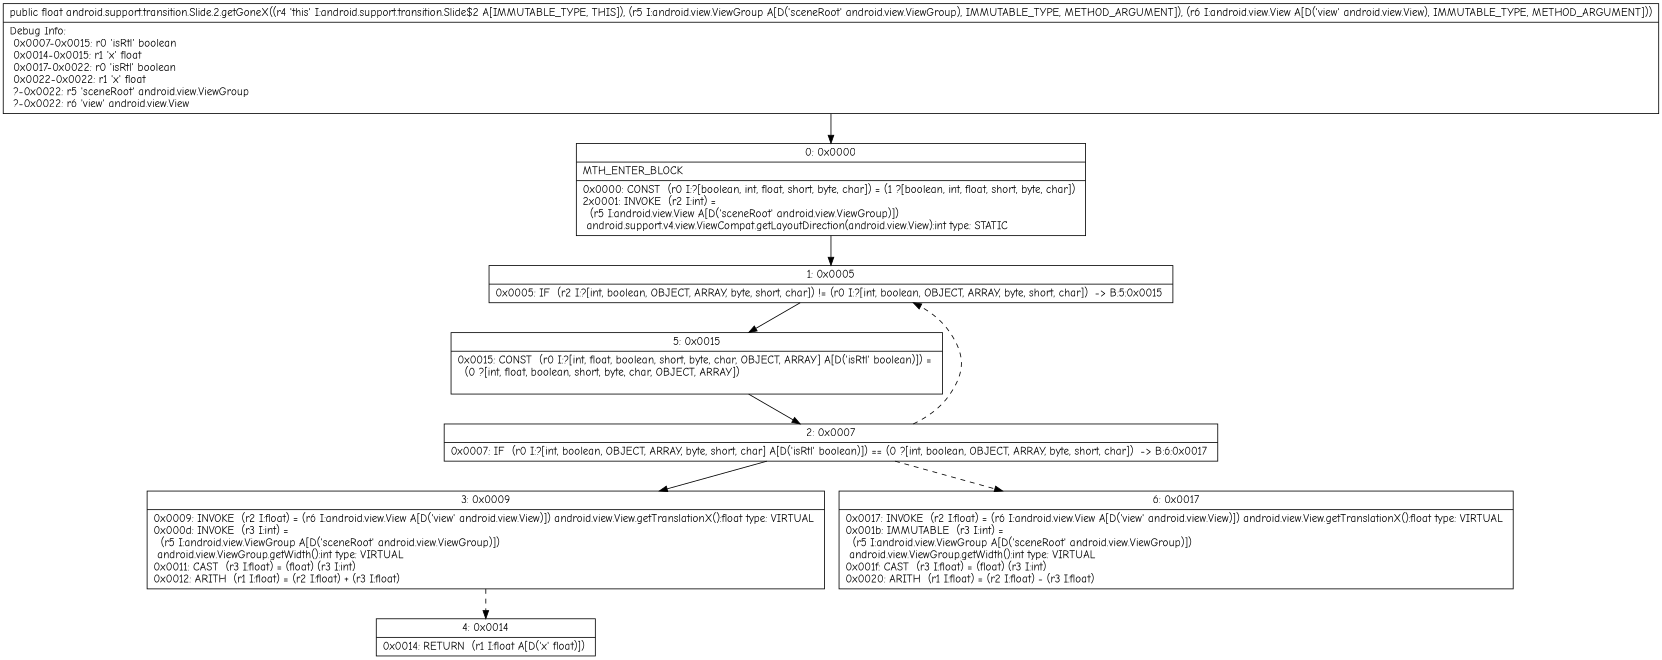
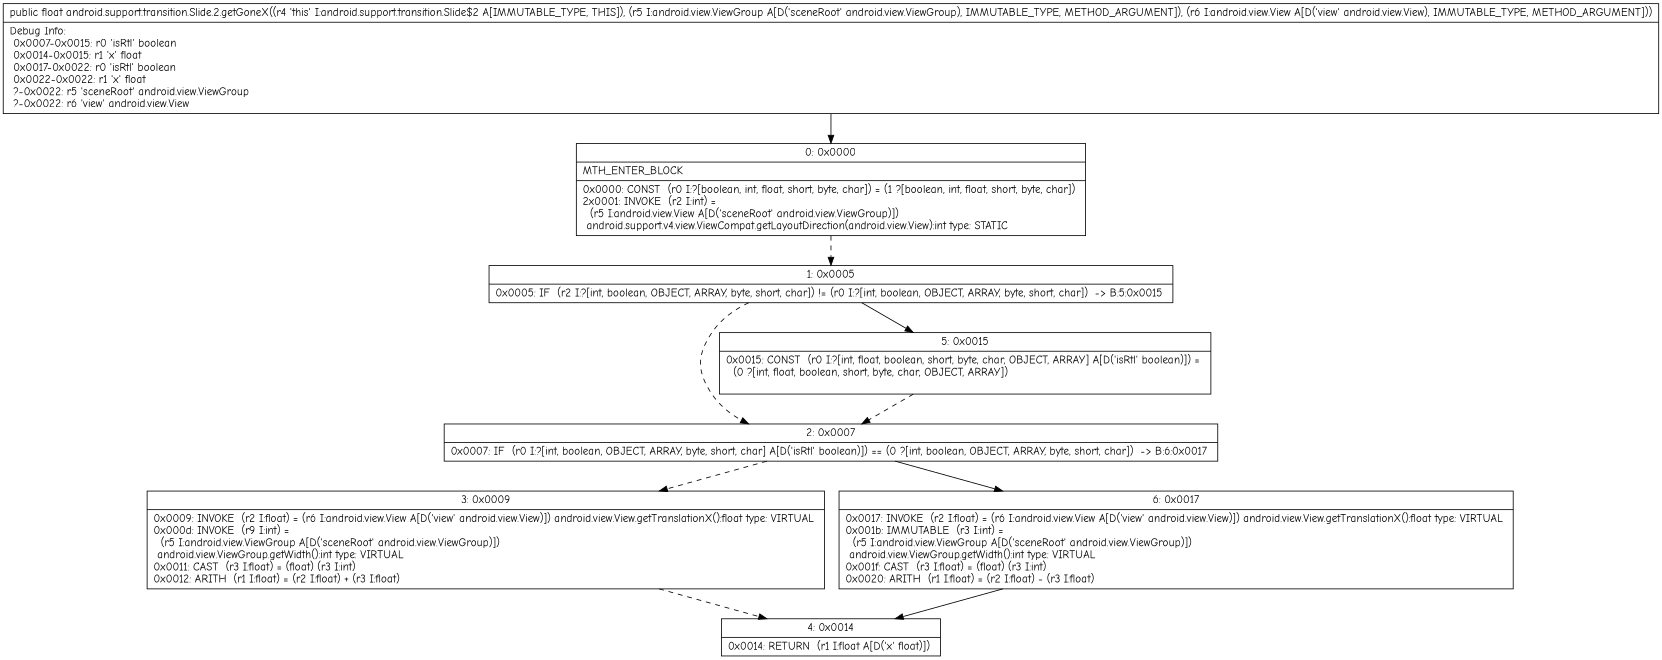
(831, 246) -> (831, 246)
(961, 367) -> (701, 359)
(771, 407) -> (891, 407)
(717, 475) -> (717, 475)
(945, 475) -> (945, 475)
(223, 531) -> (224, 531)
none -> (953, 603)
